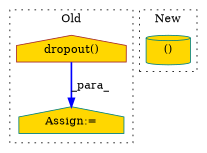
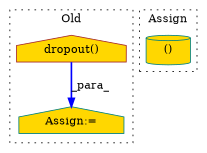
(168, 19) -> (168, 19)
